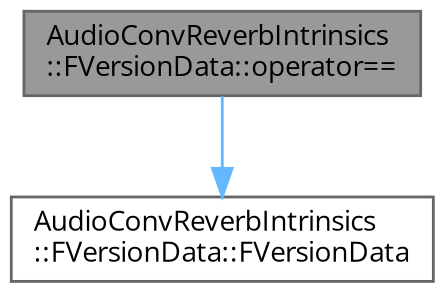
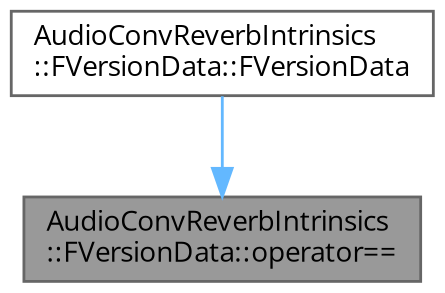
(222, 132) -> (222, 132)
